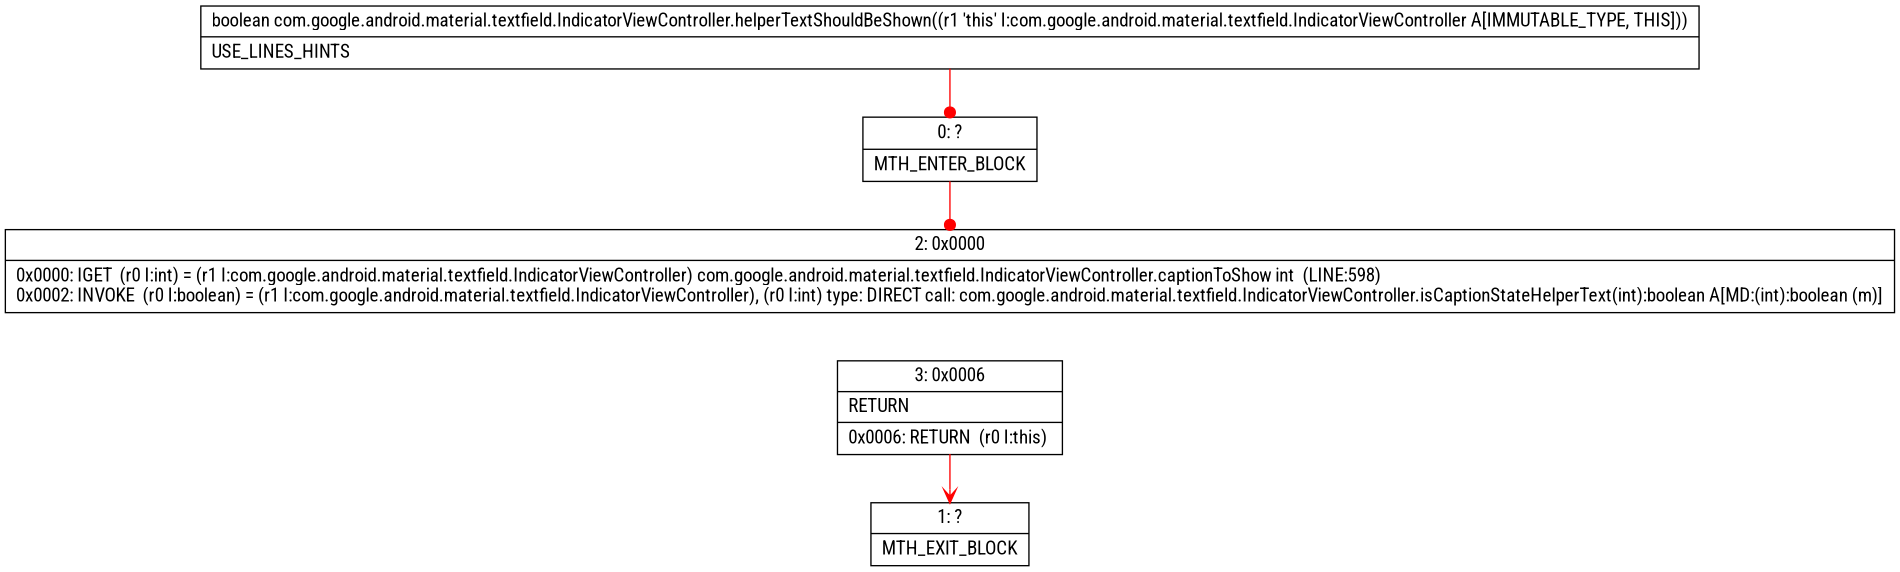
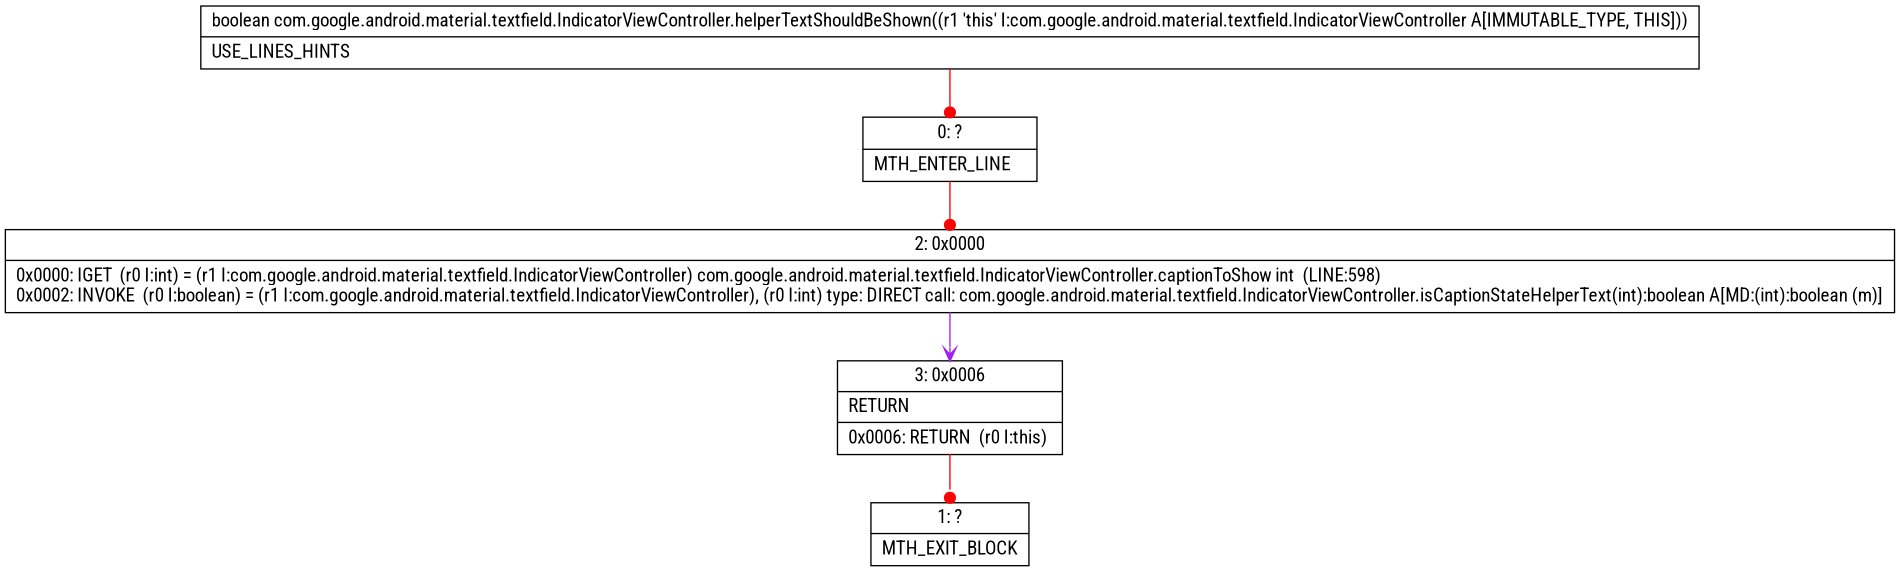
(950, 165) -> (943, 165)
none -> (950, 330)
(950, 472) -> (950, 472)
